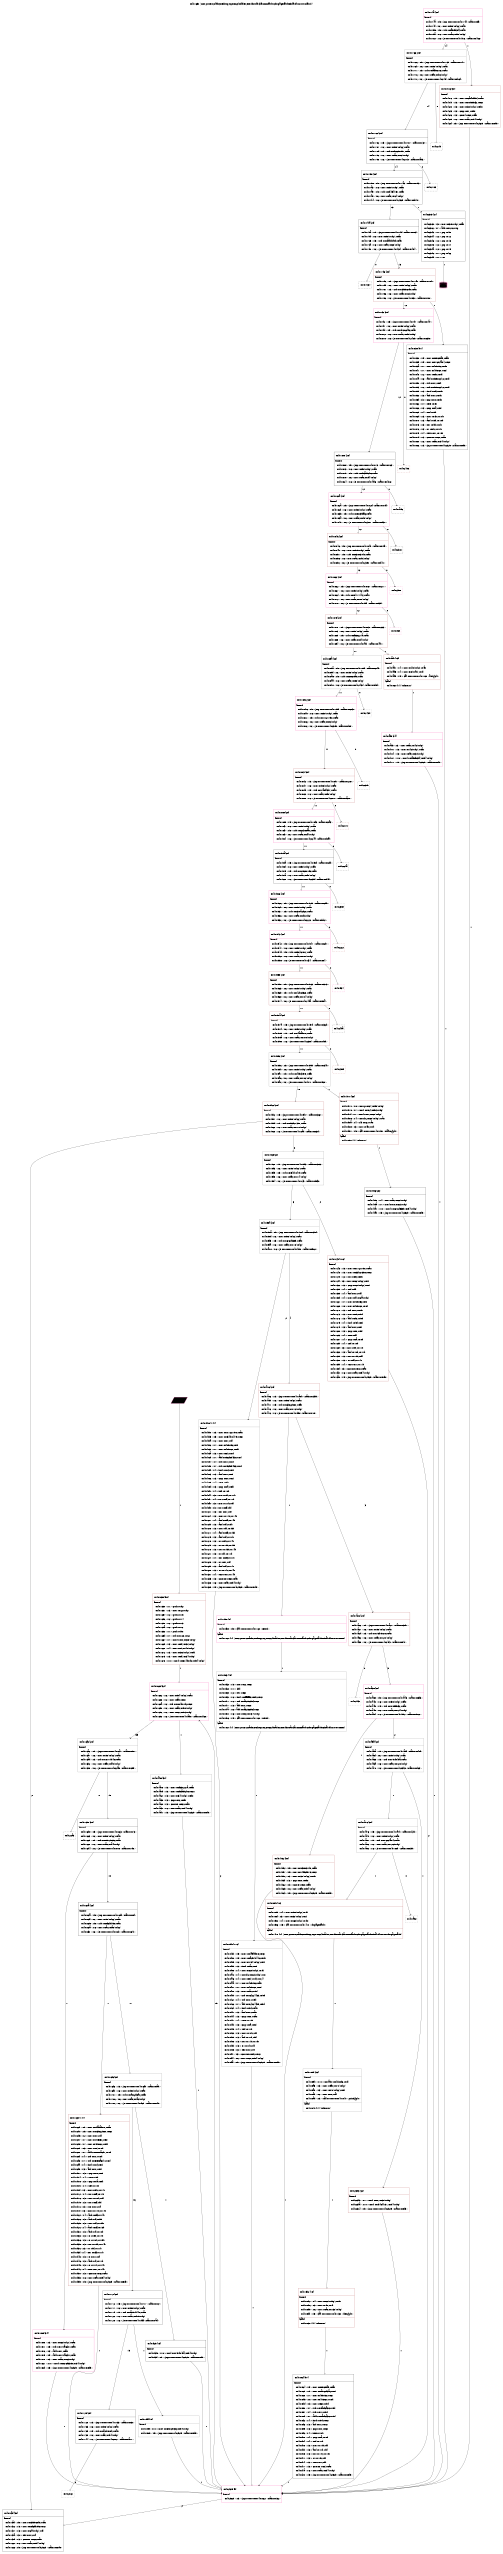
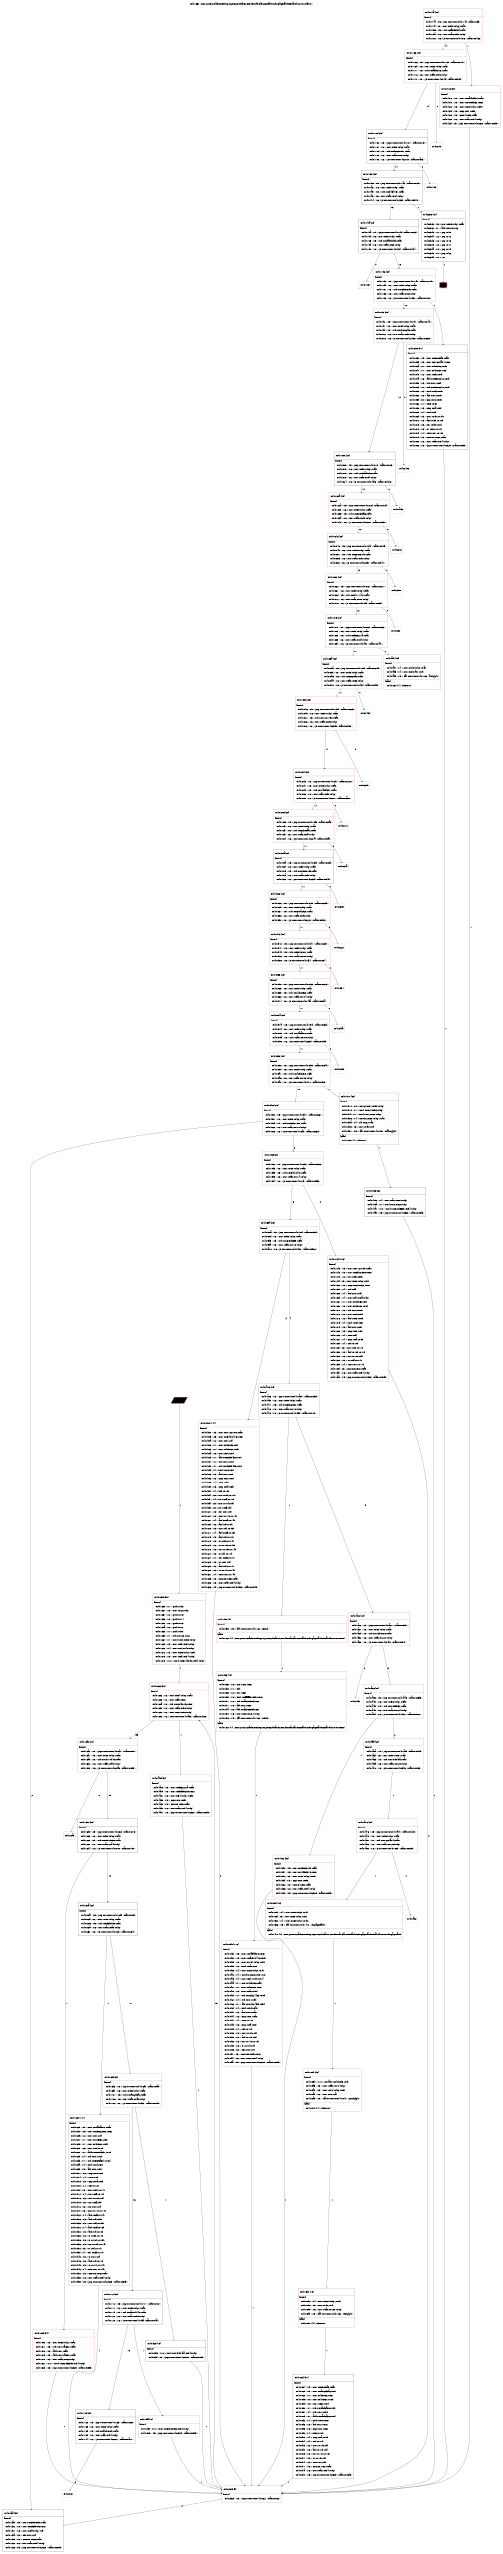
(412, 749) -> none
(379, 2200) -> none
